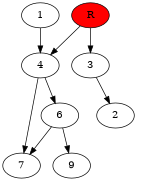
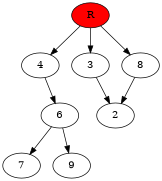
(40, 15) -> none
none -> (141, 65)
(32, 112) -> none
